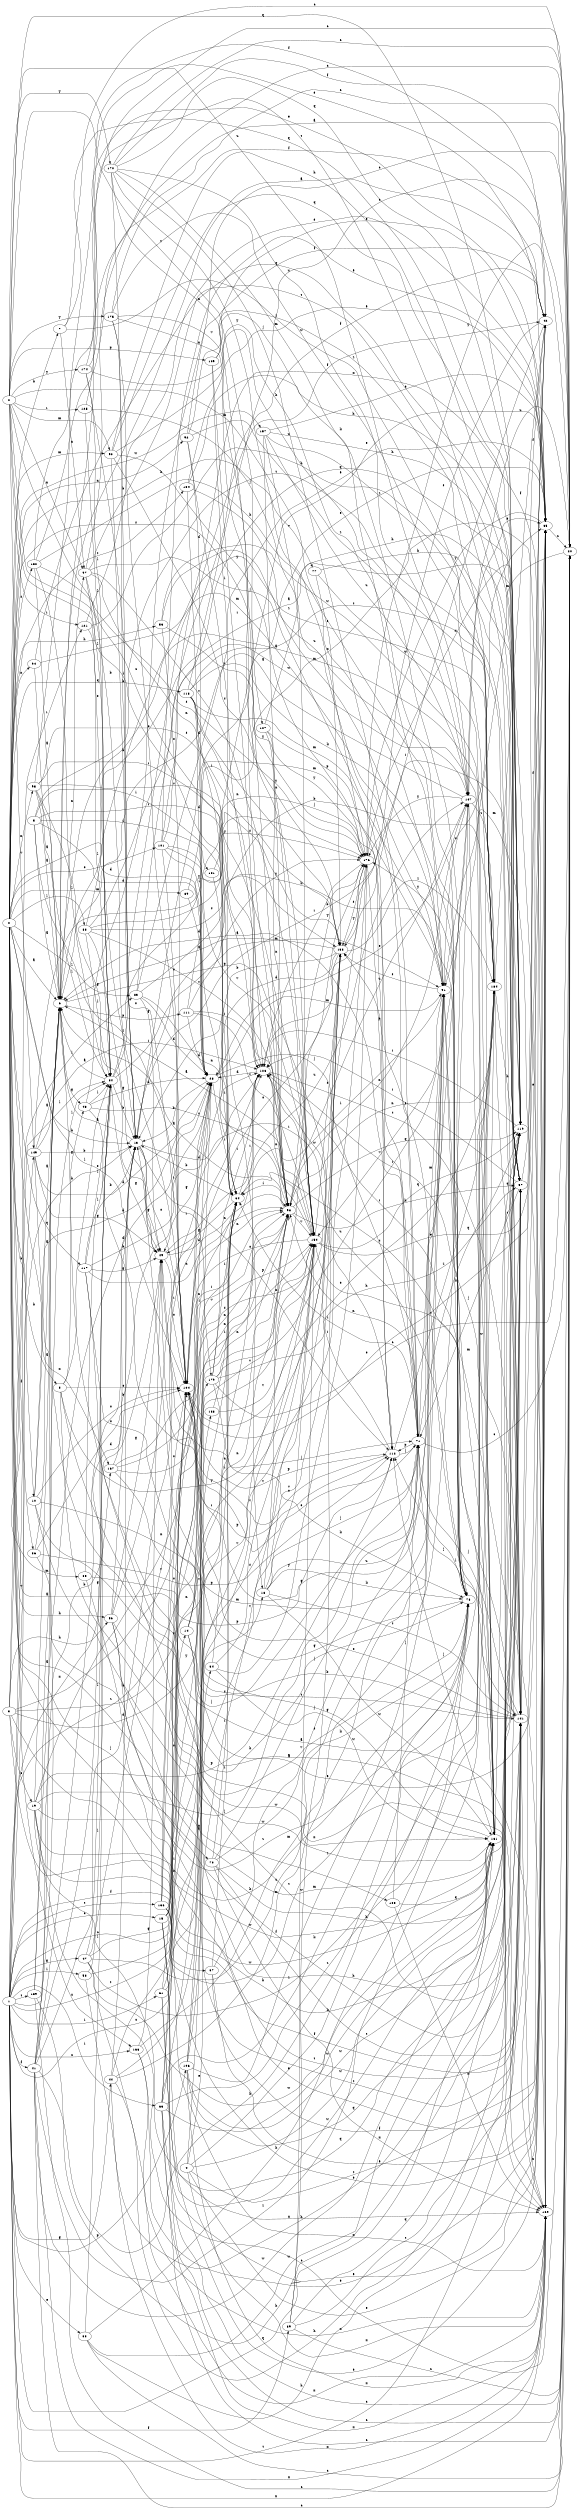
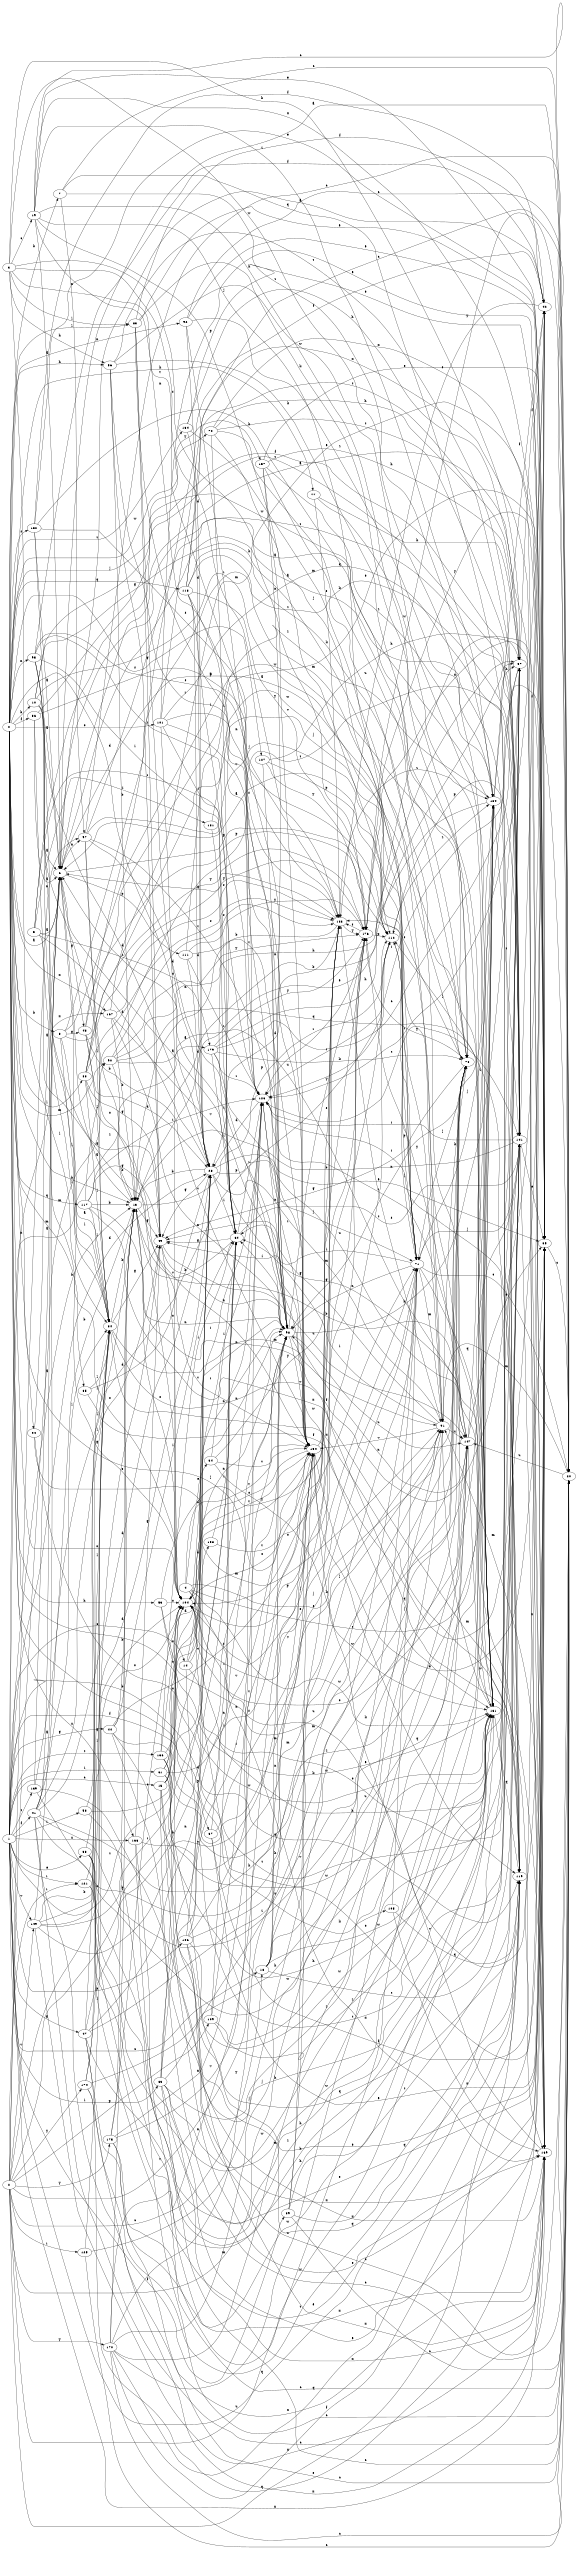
(187, 894) -> none
(456, 1561) -> (455, 794)
